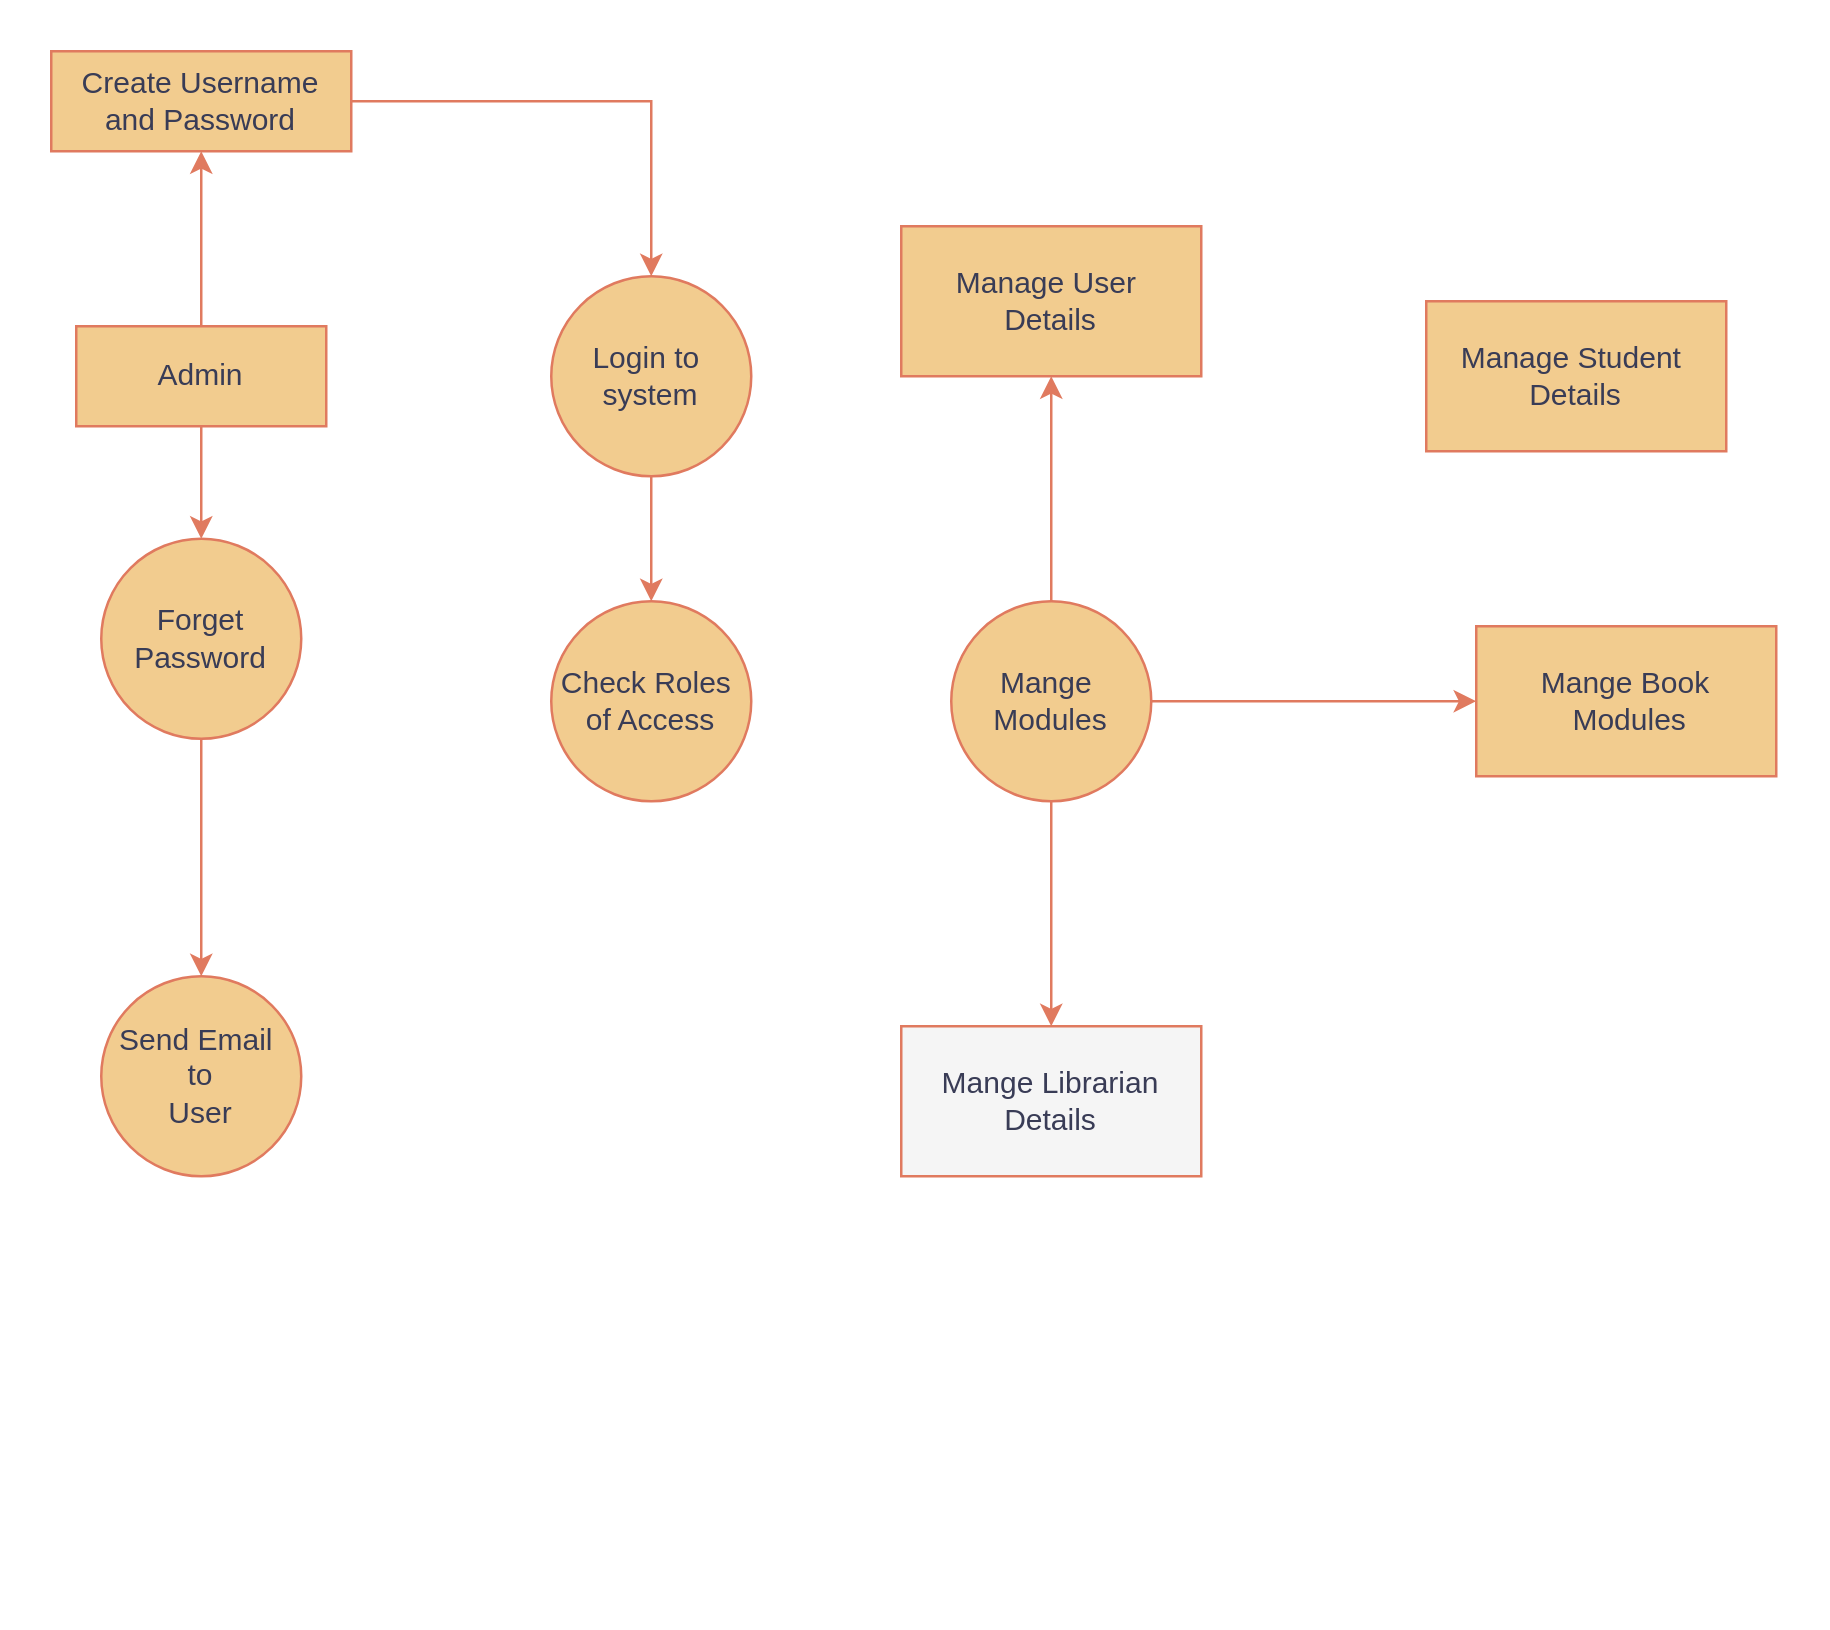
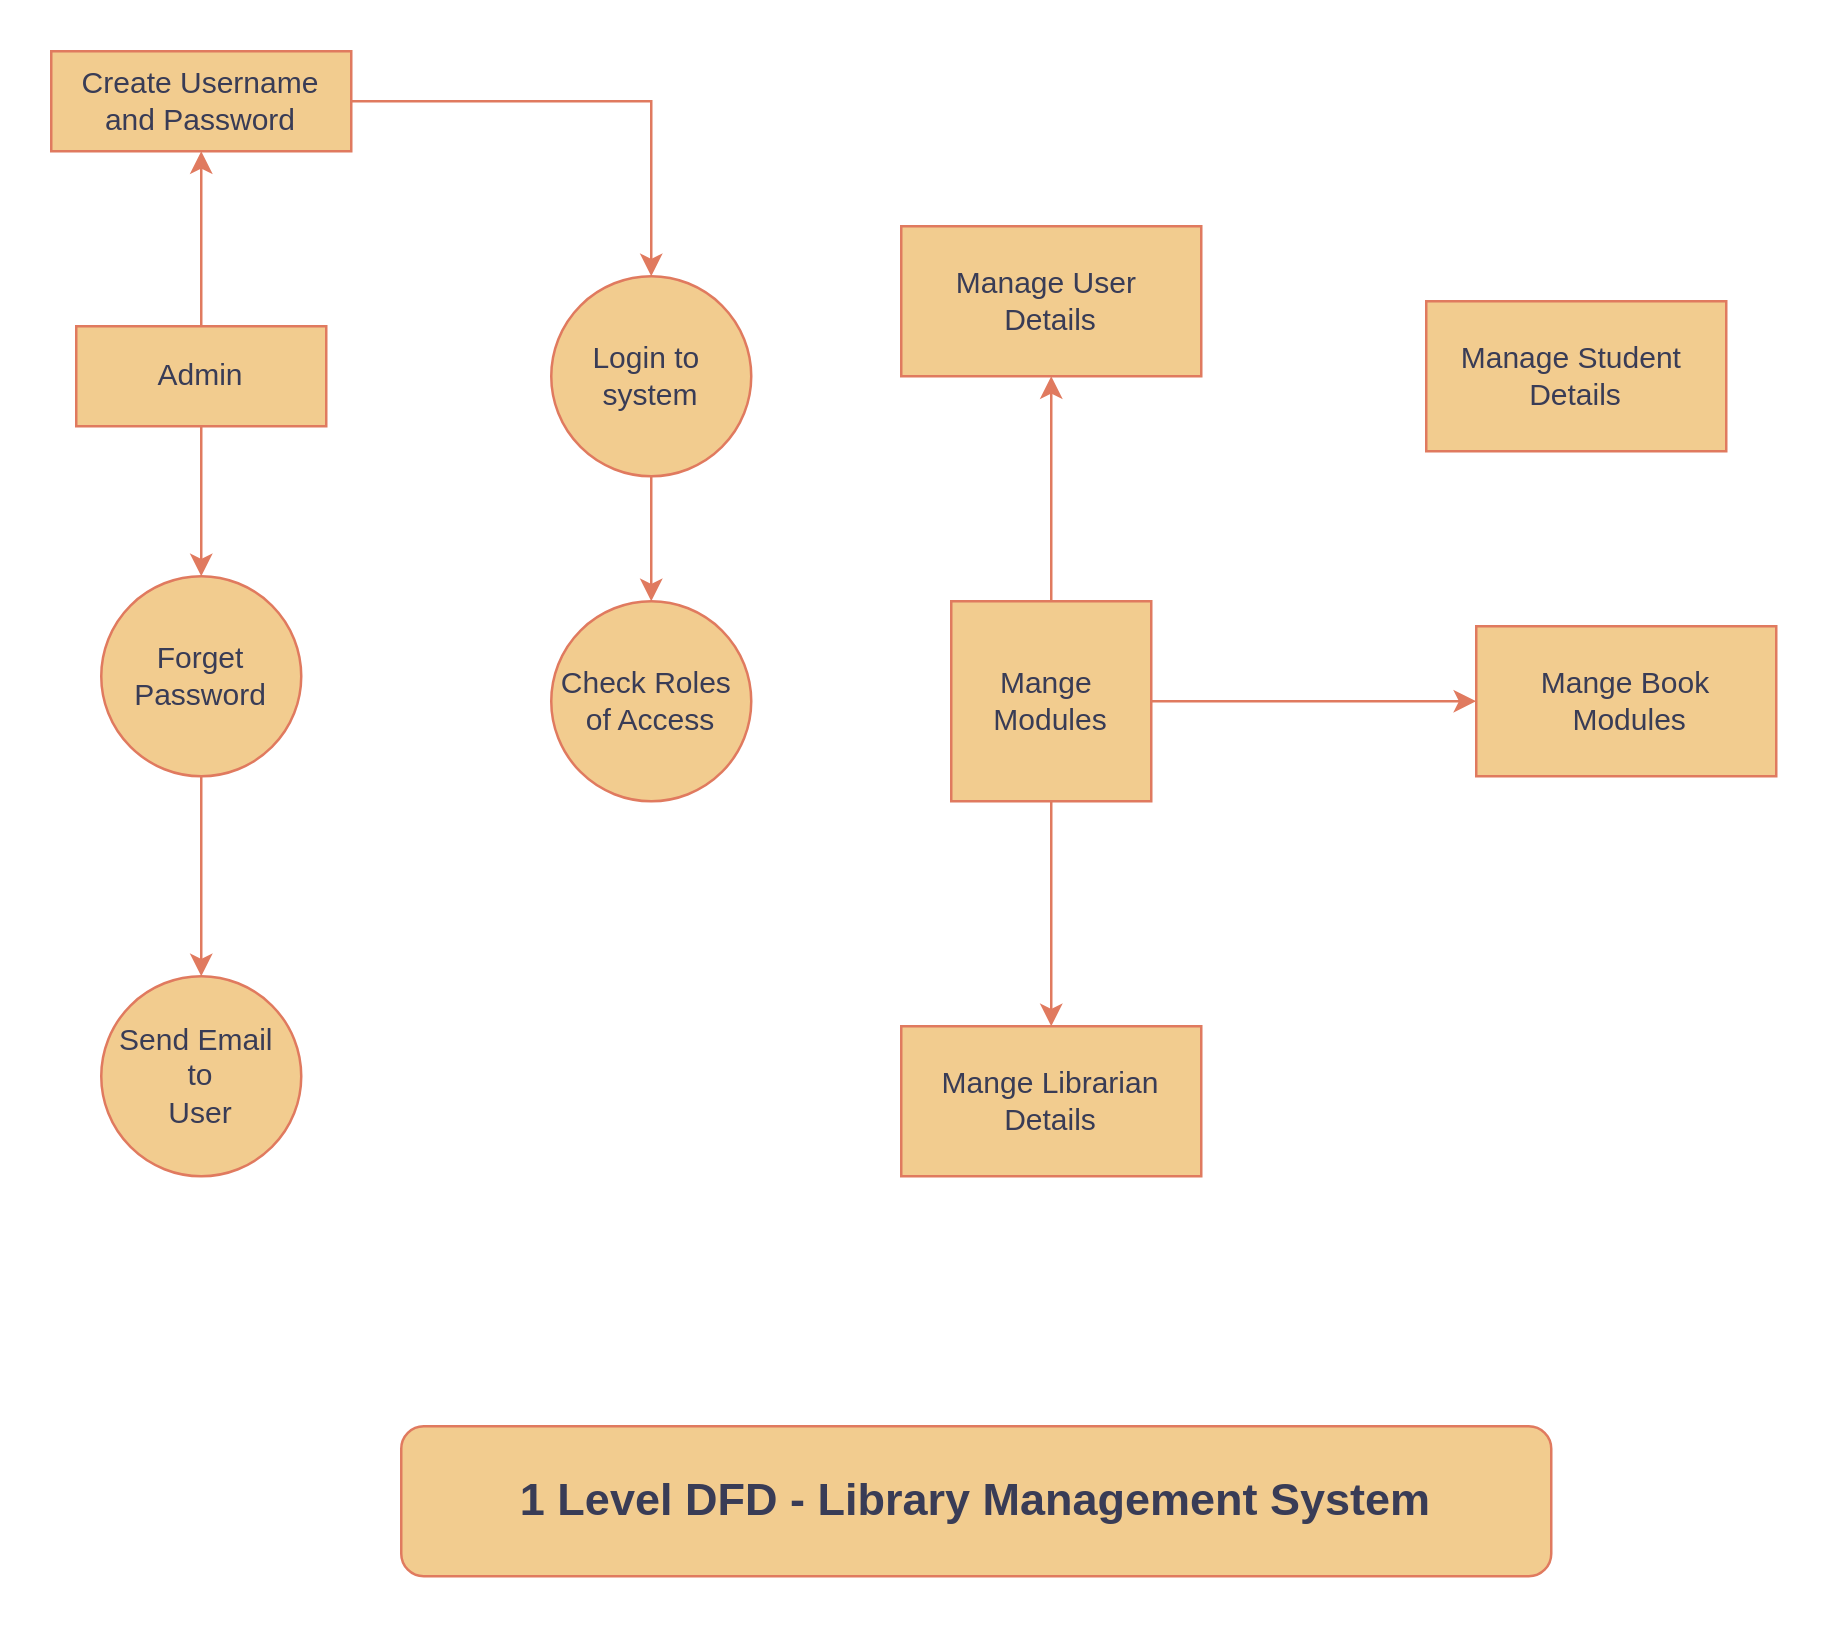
(201, 639) -> (201, 676)
(1051, 701) -> (1051, 701)
(1051, 1101) -> (1051, 1101)
none -> (976, 1501)
